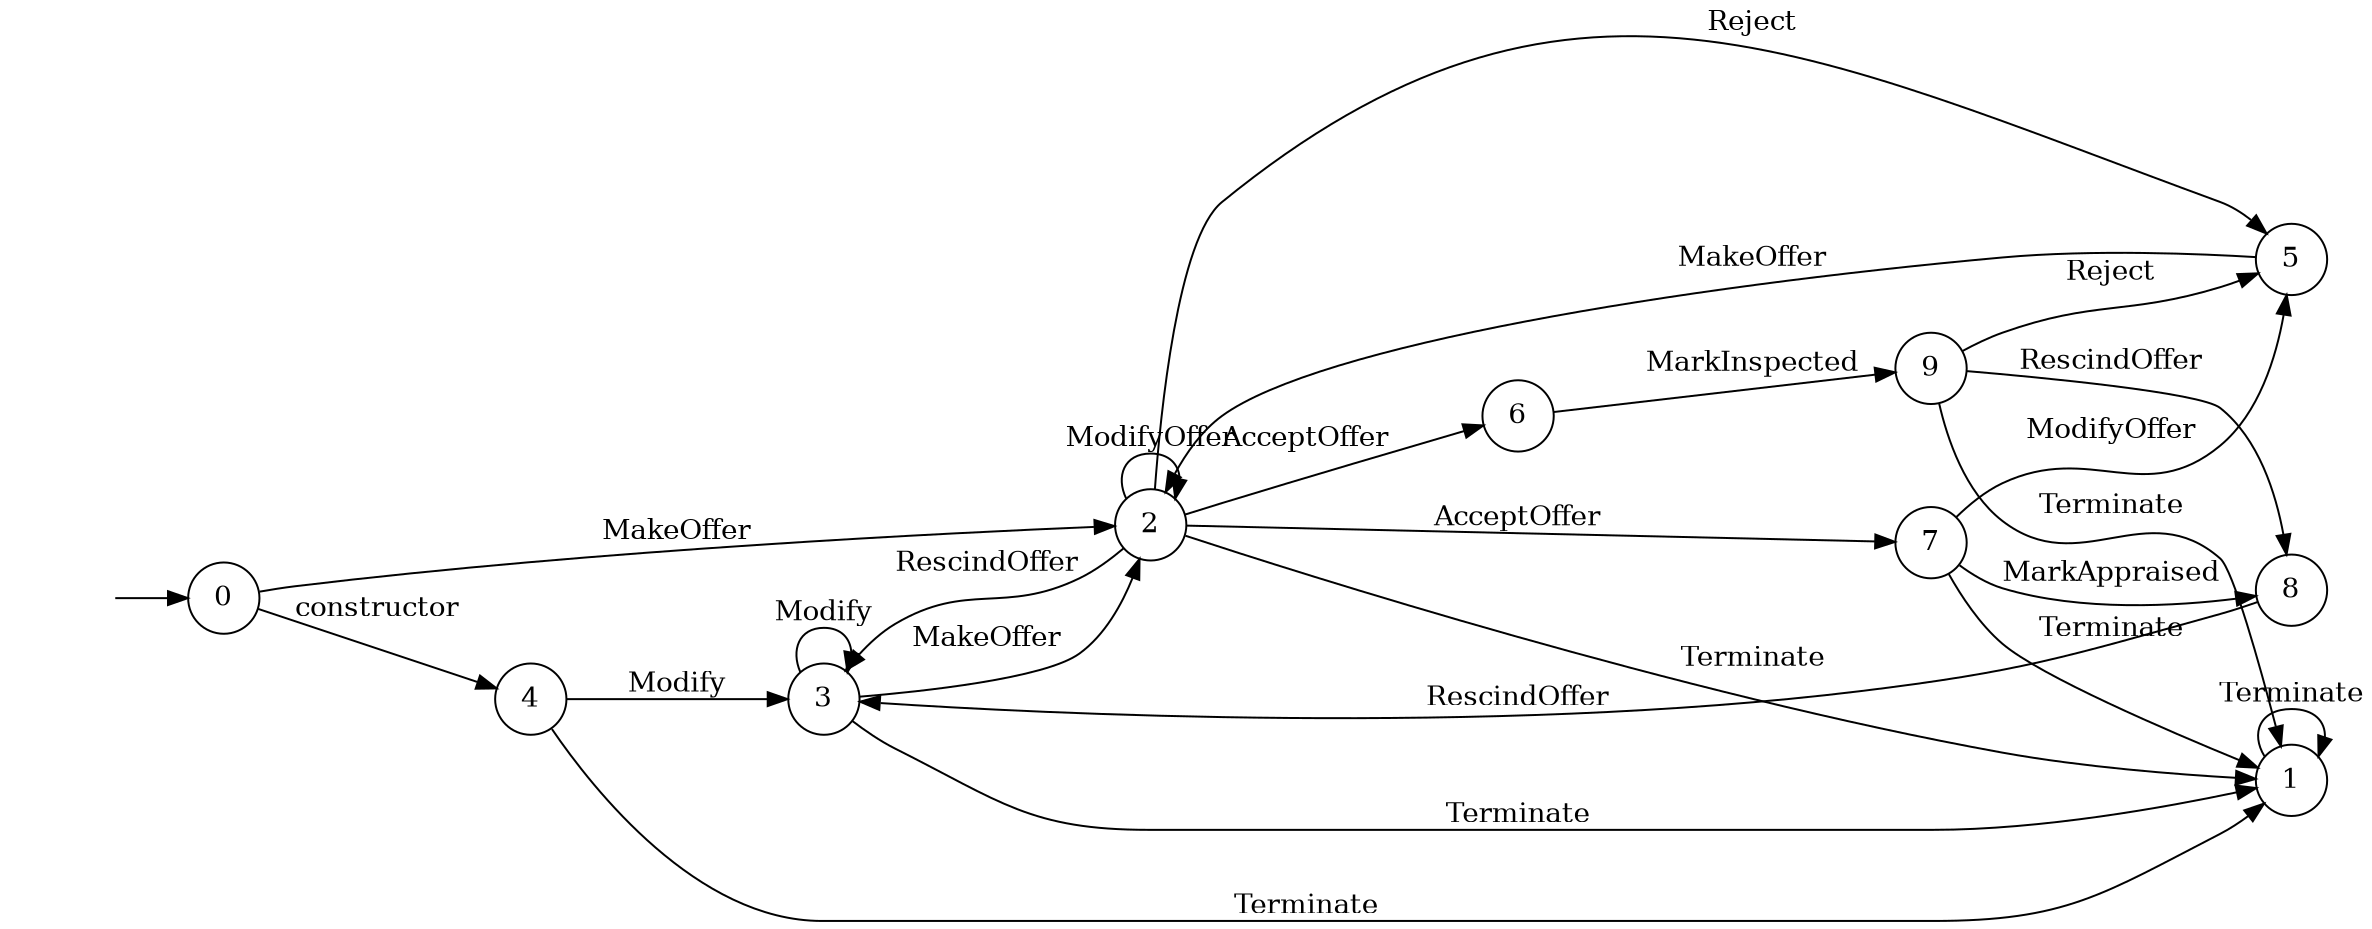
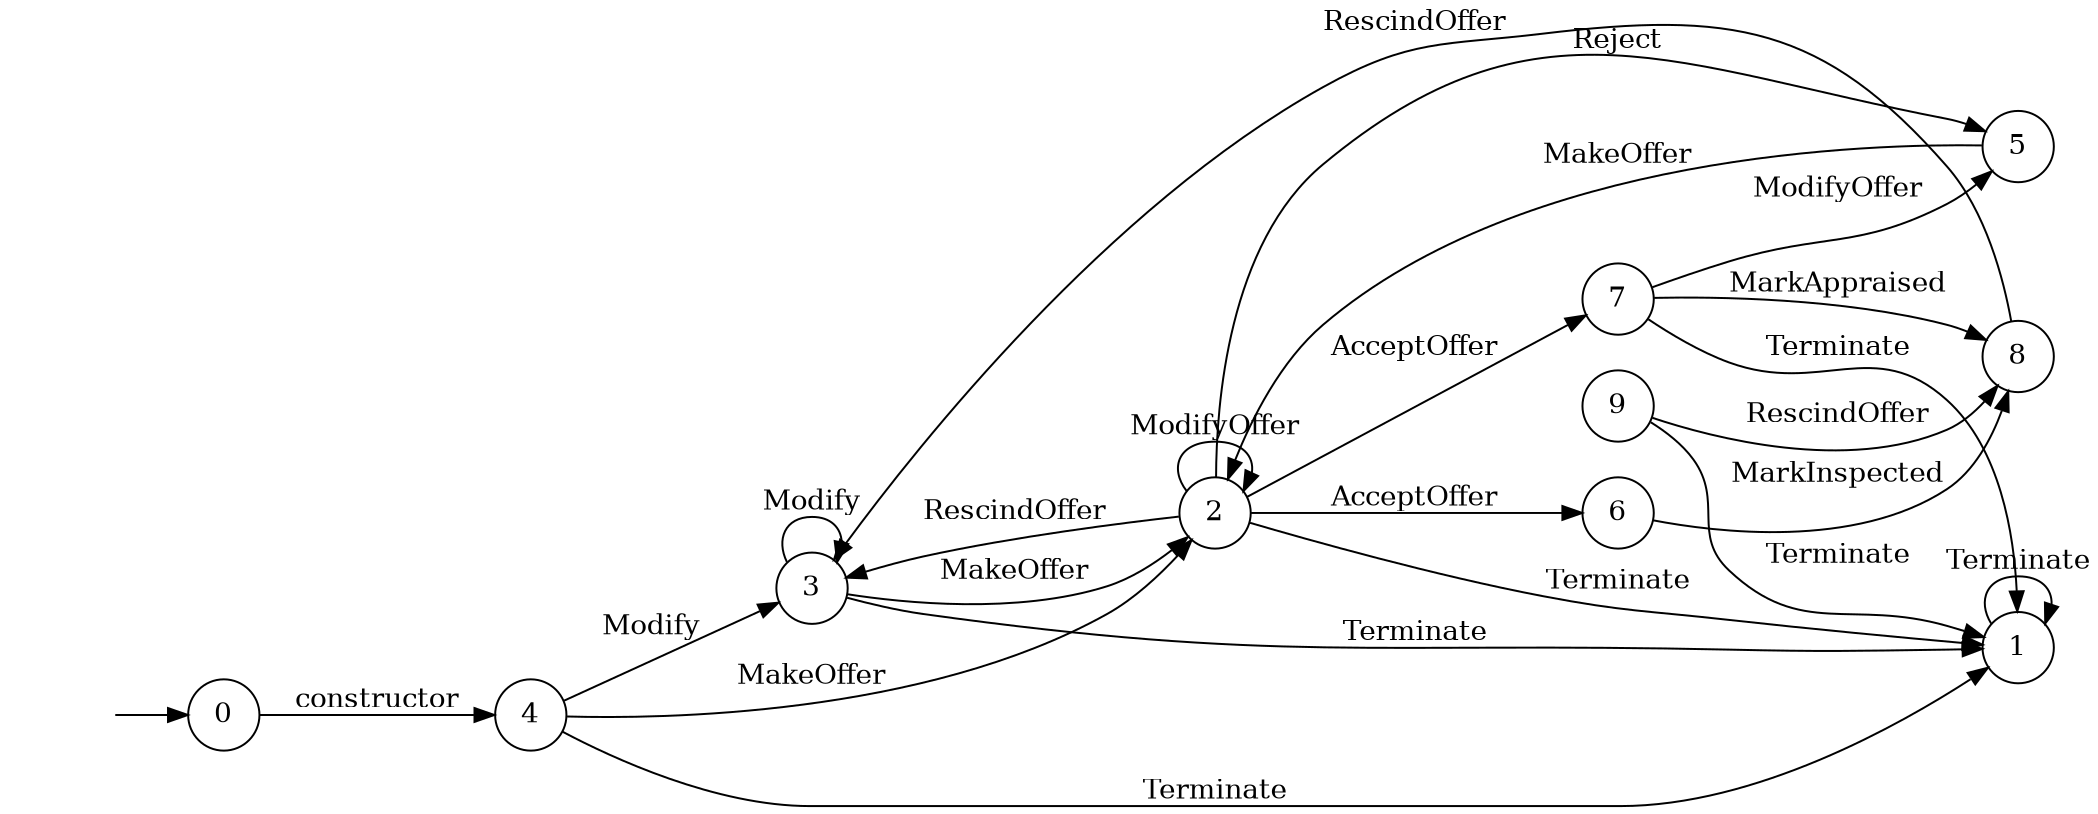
(2099, 310) -> none
(1714, 393) -> (1852, 525)
(676, 551) -> (889, 690)
